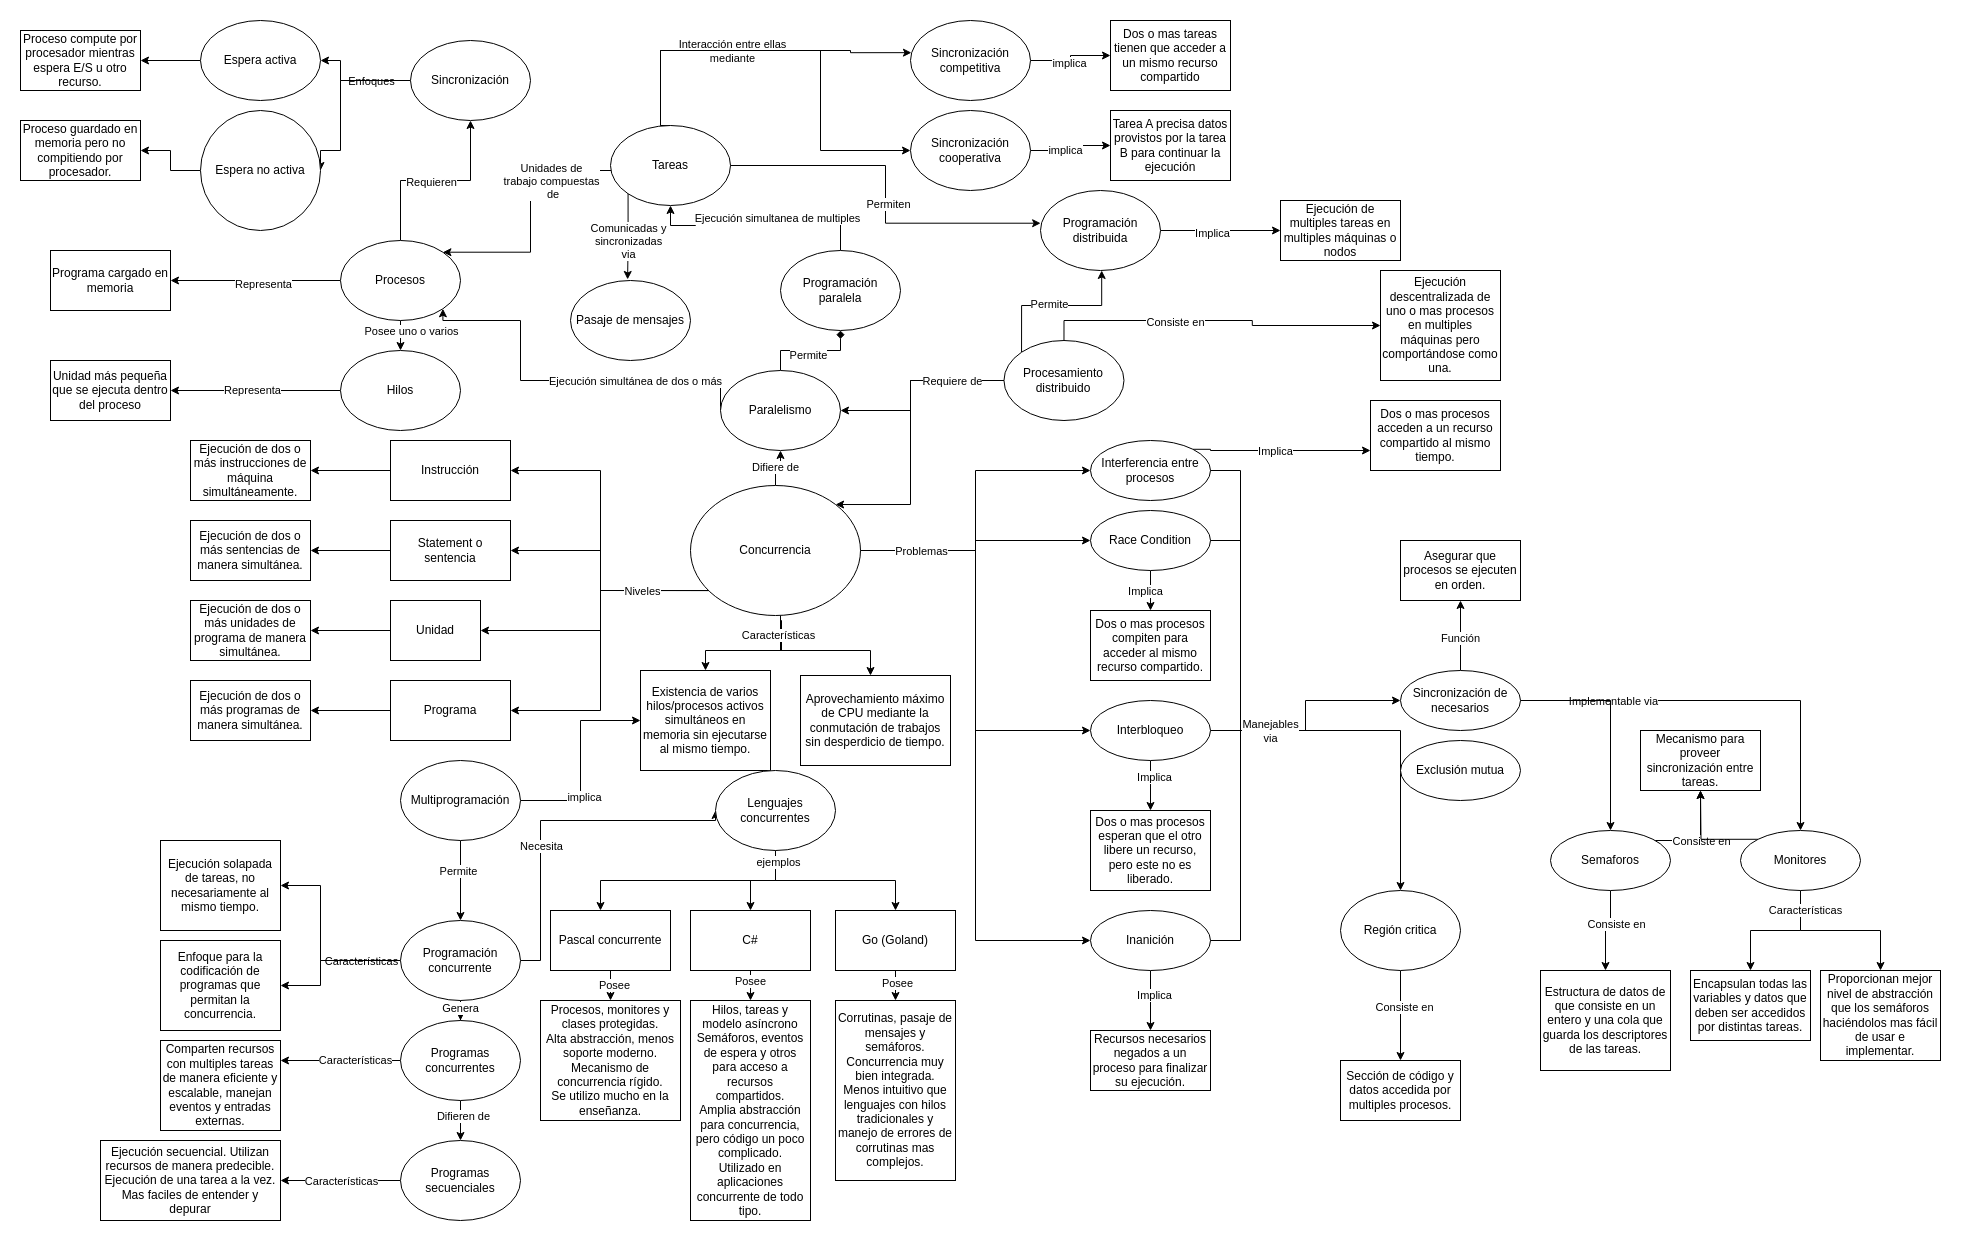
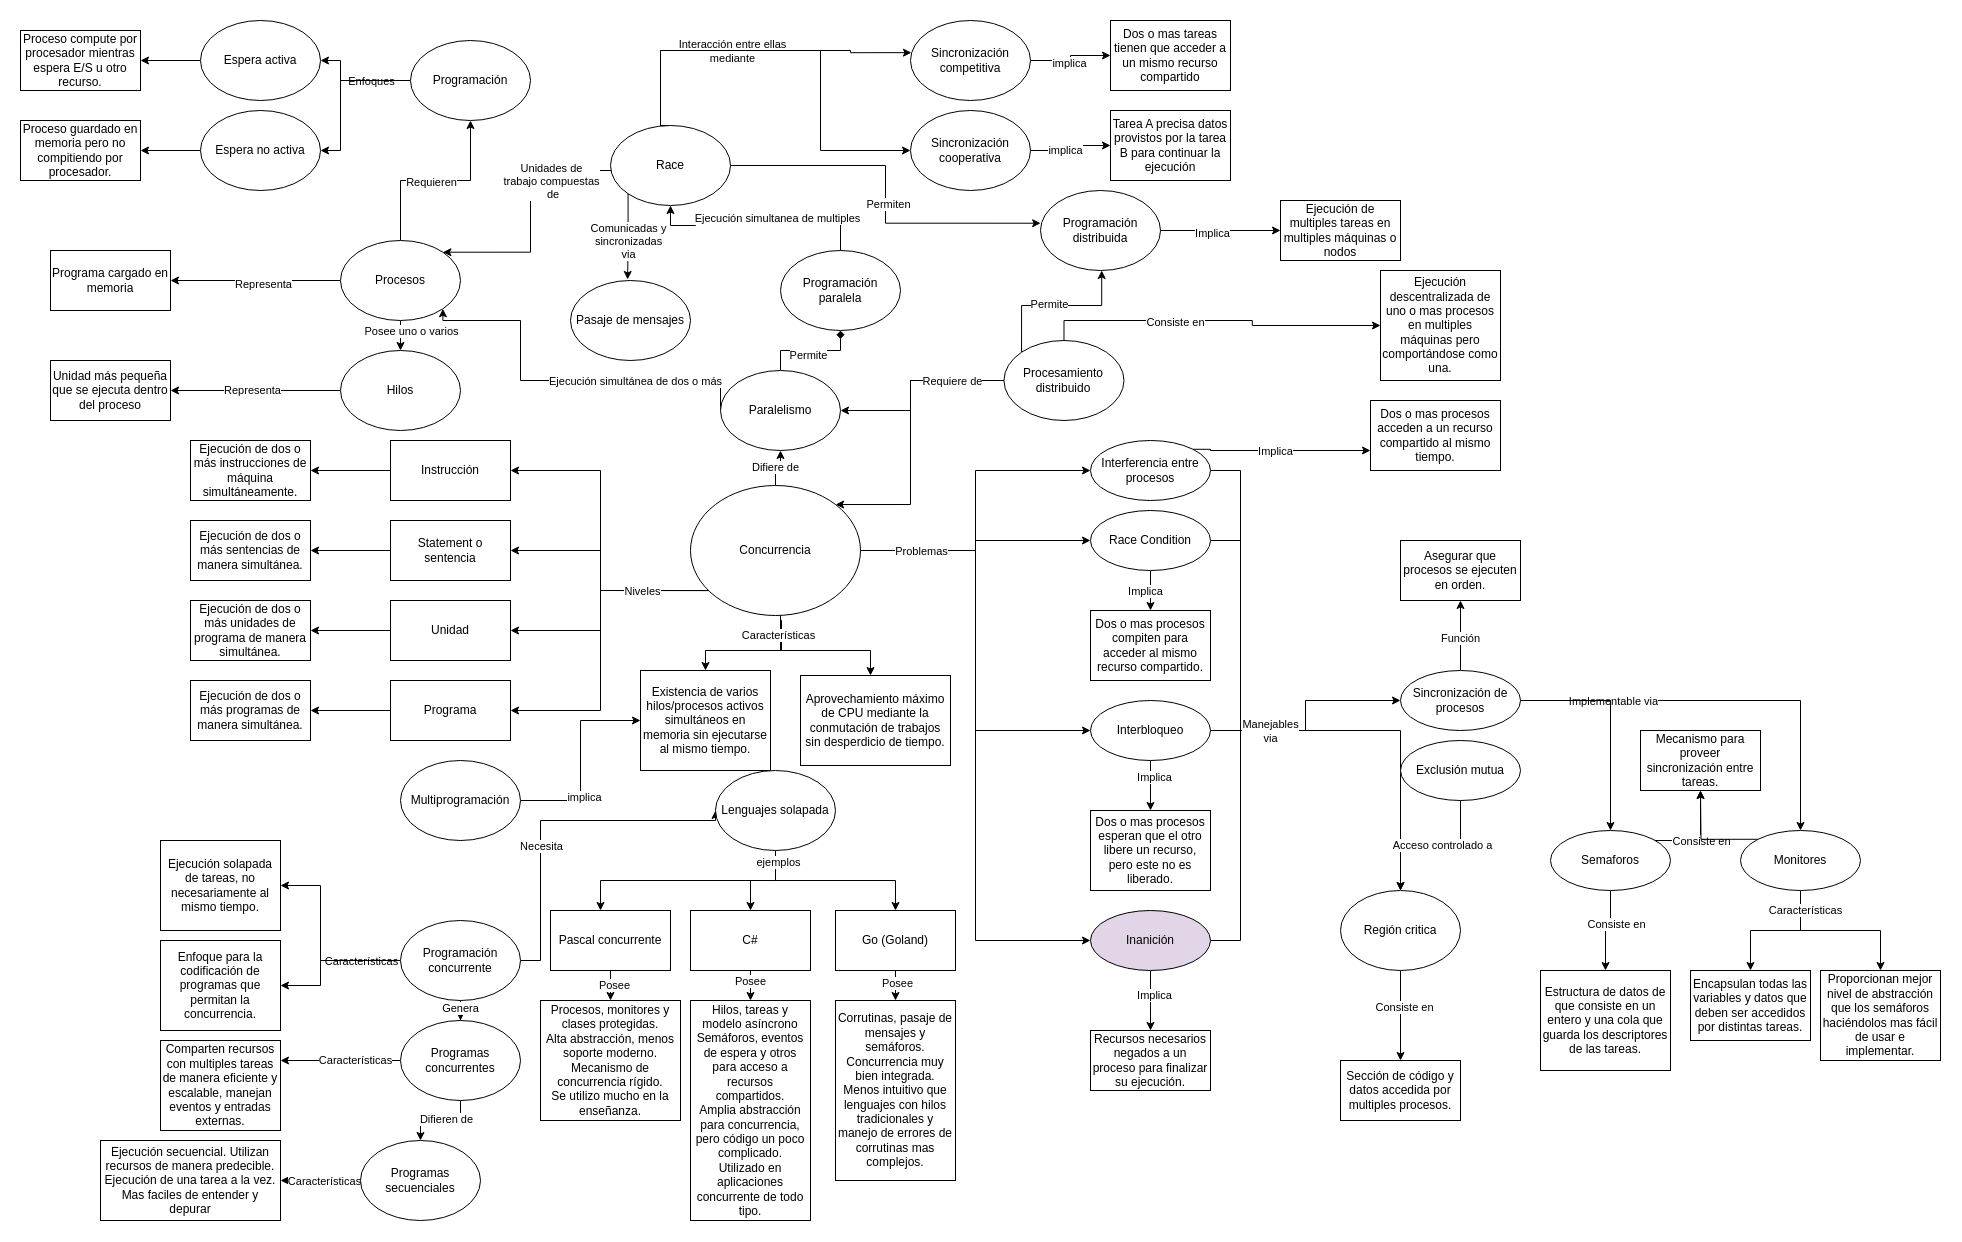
(471, 81) -> (471, 81)
(671, 166) -> (671, 166)
(261, 171) -> (261, 151)
(436, 631) -> (451, 631)
(1461, 701) -> (1461, 701)
(776, 811) -> (776, 811)
none -> (1454, 846)
(461, 877) -> none
(1151, 941) -> (1151, 941)
(461, 1181) -> (421, 1181)
